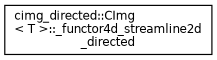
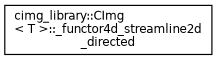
(108, 30) -> (108, 30)
